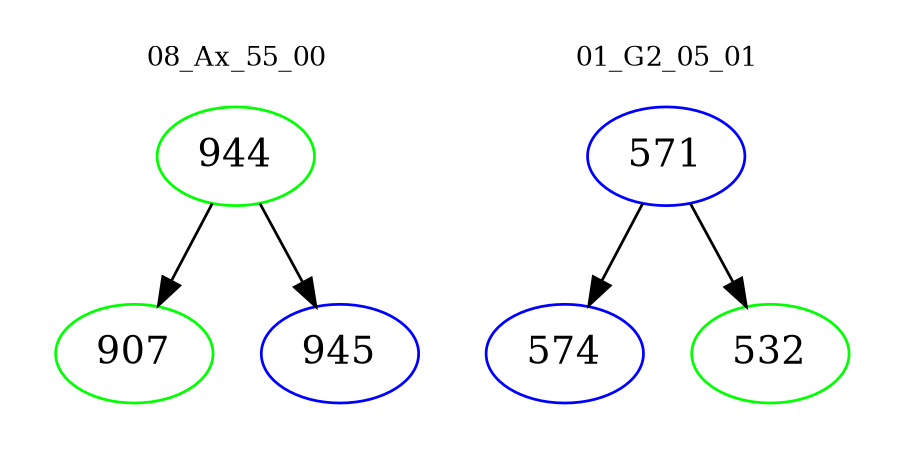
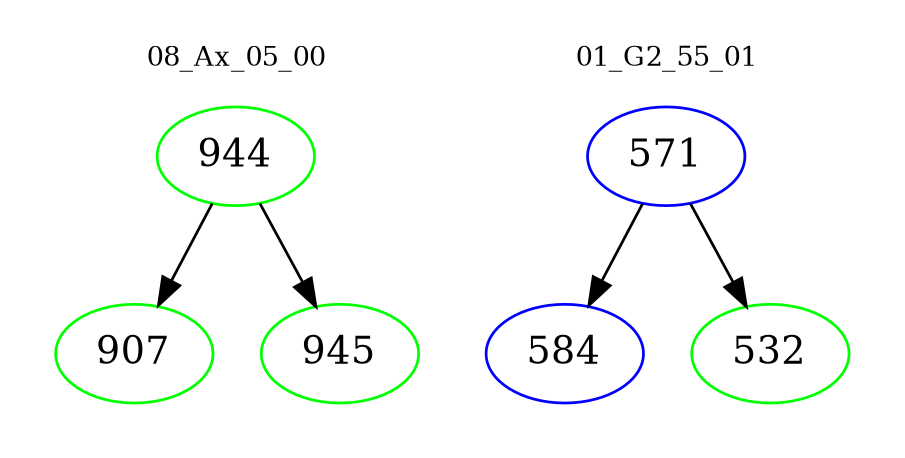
(237, 59) -> (237, 59)
(668, 59) -> (668, 59)
(340, 354) -> (340, 354)
(565, 354) -> (565, 354)
